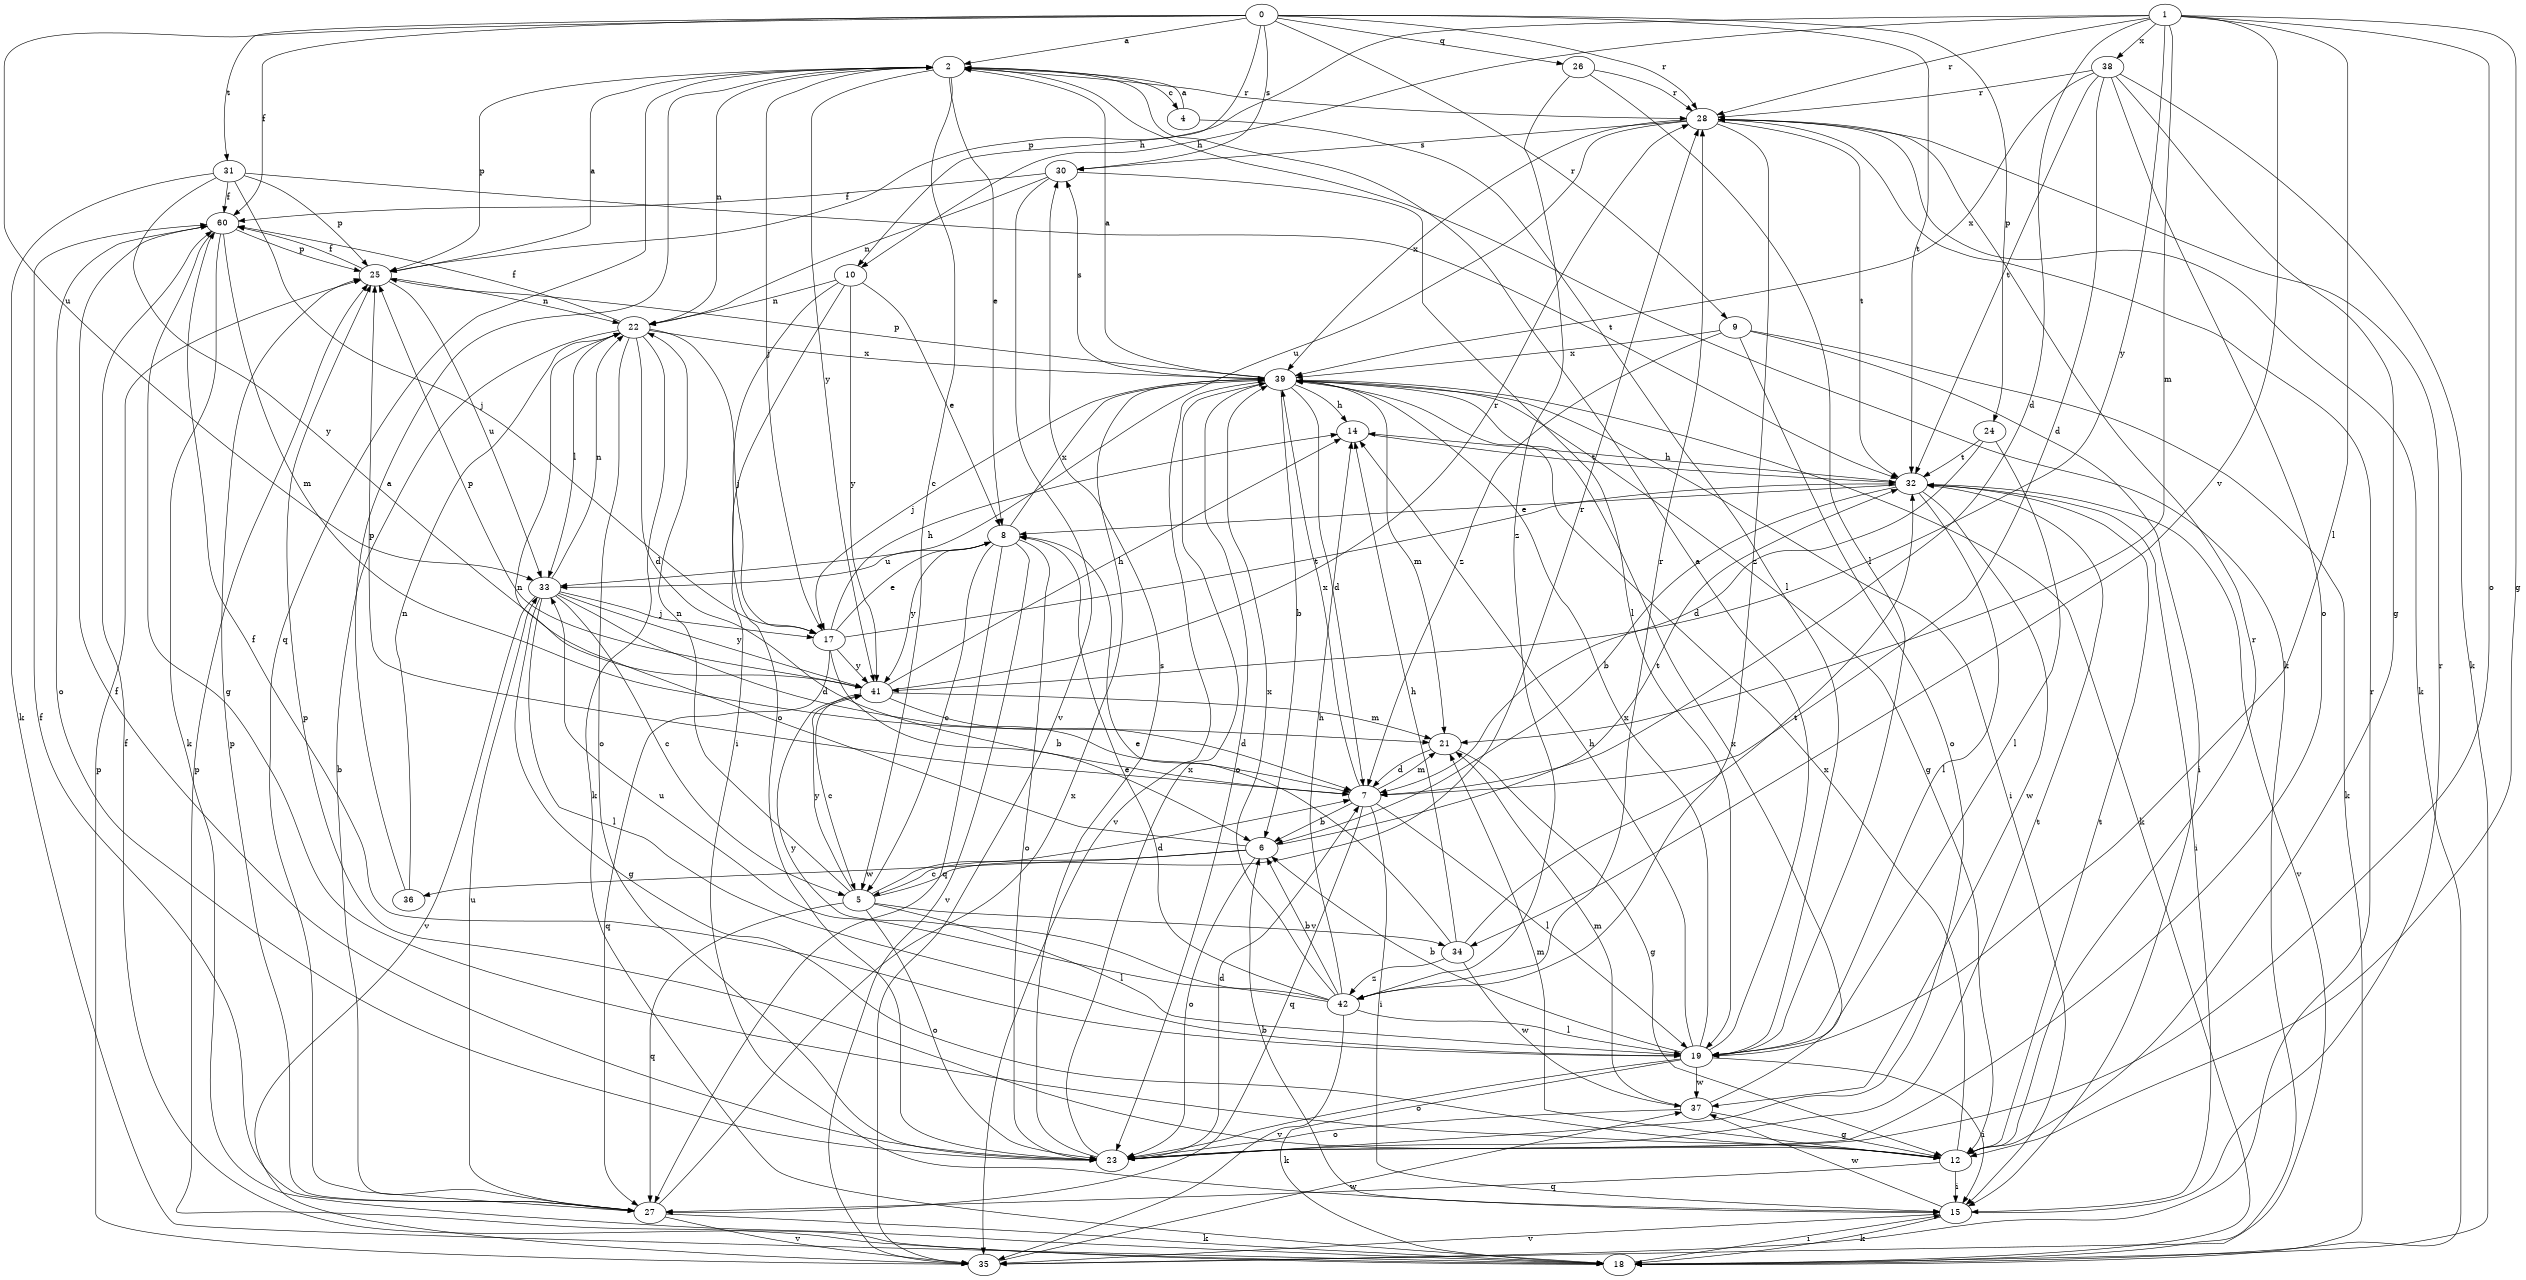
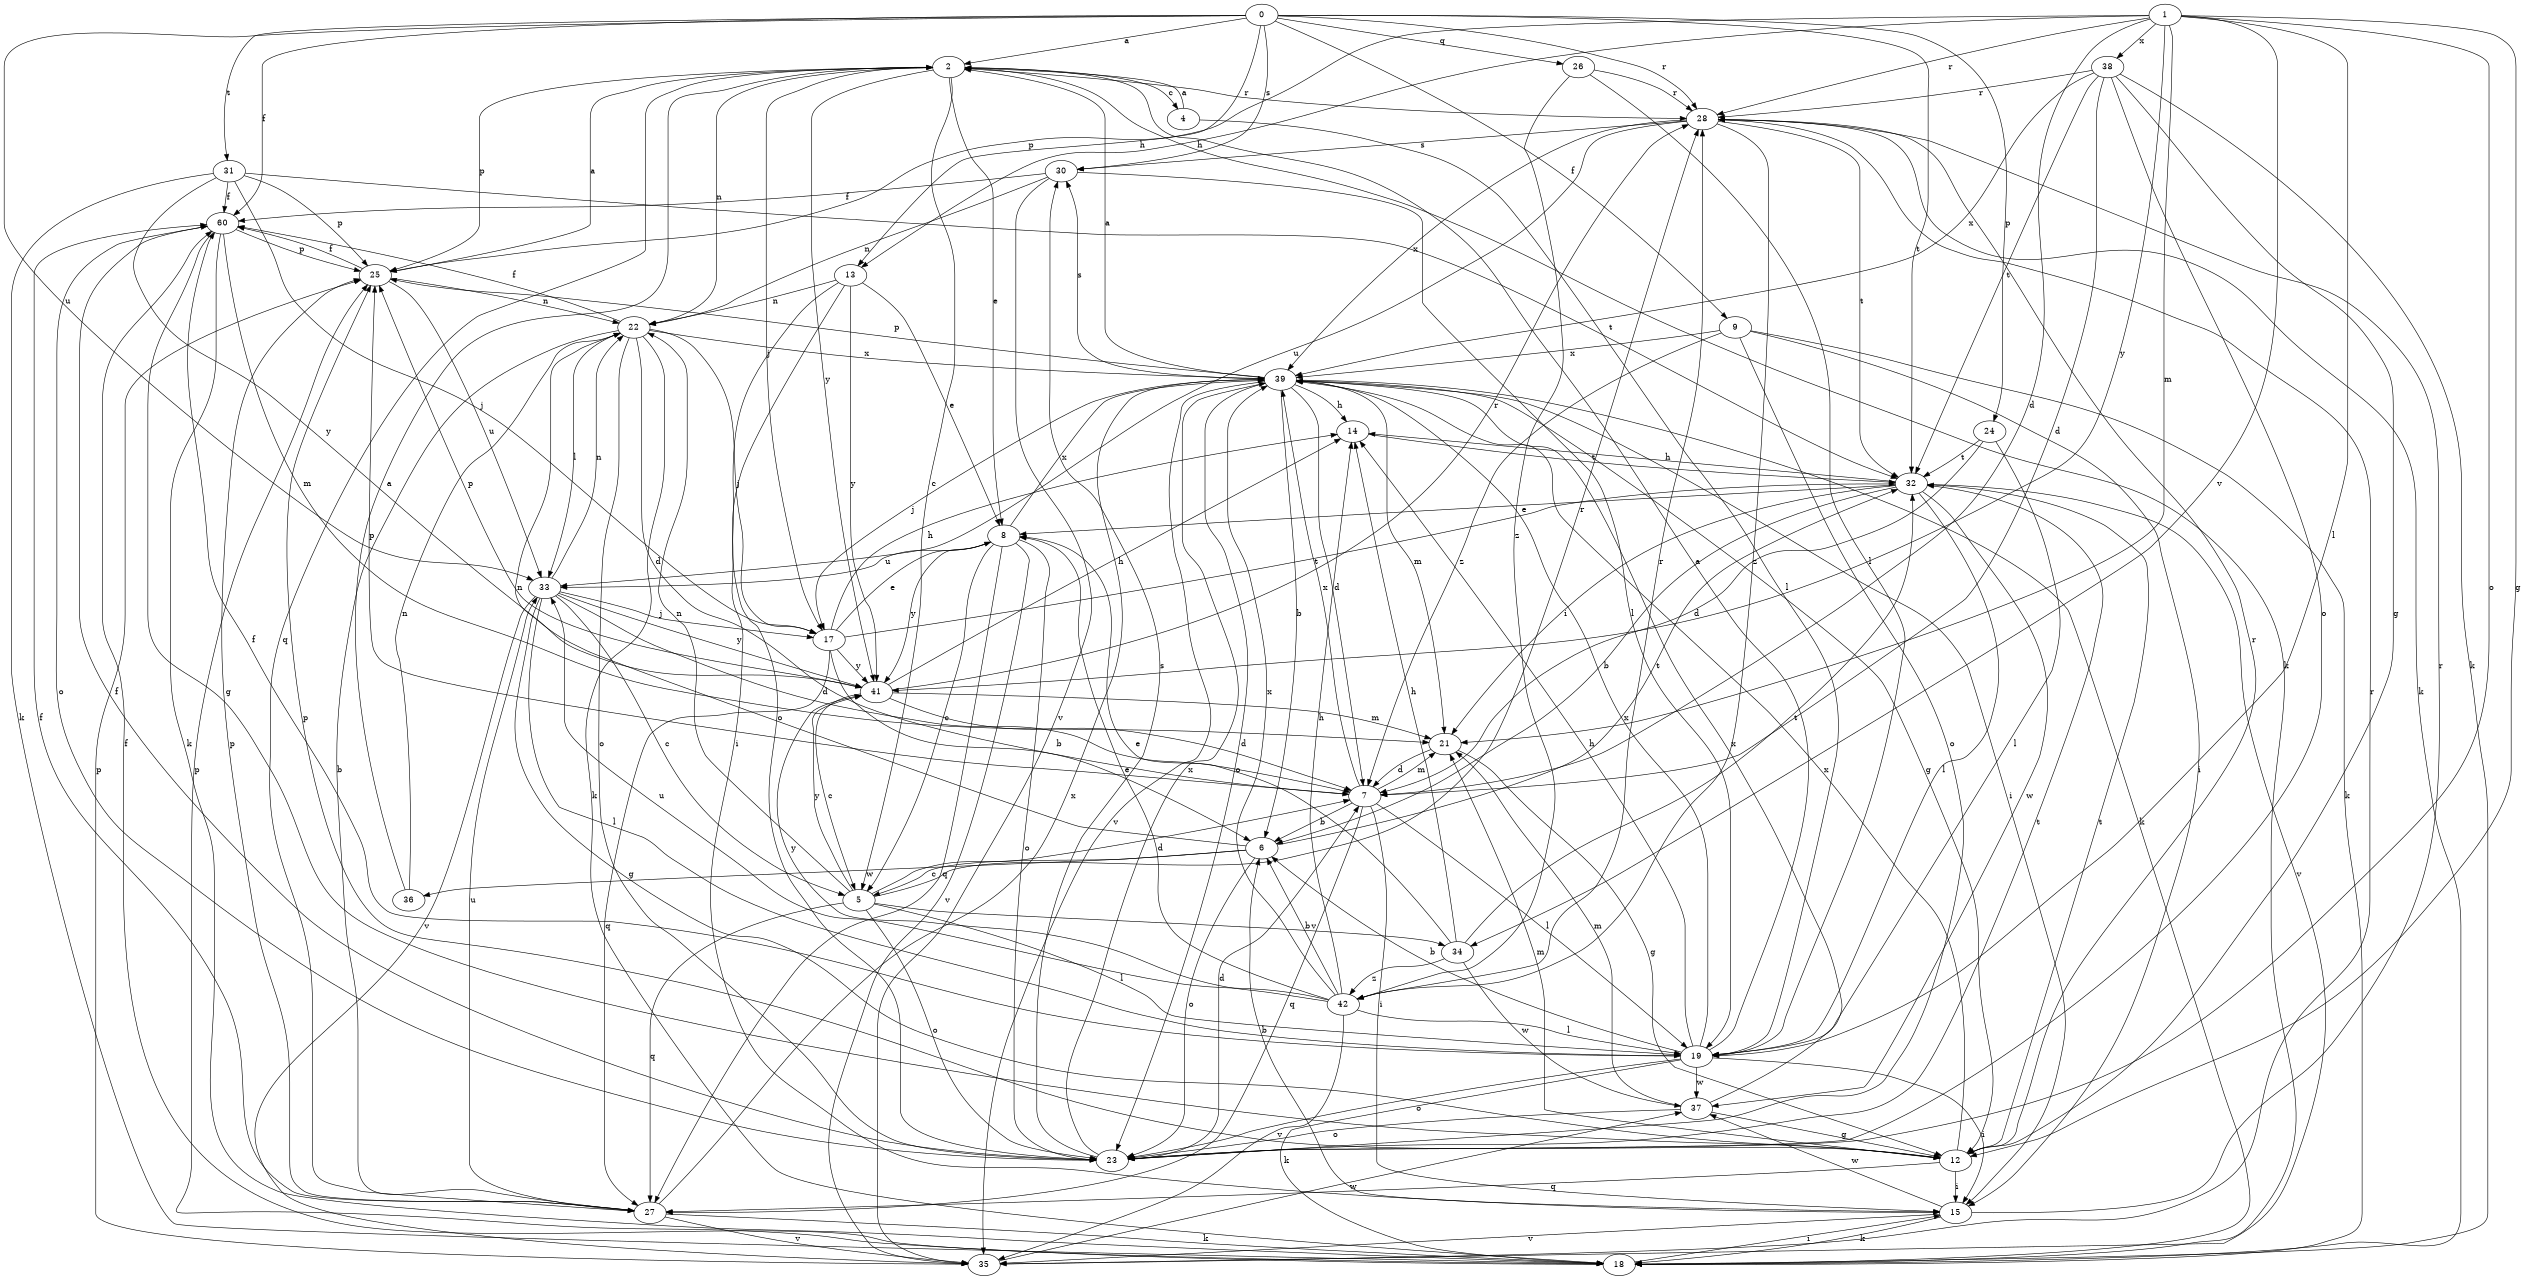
(1573, 171) -> (1573, 171)
(851, 275) -> (851, 275)
(2195, 856) -> (1645, 552)
